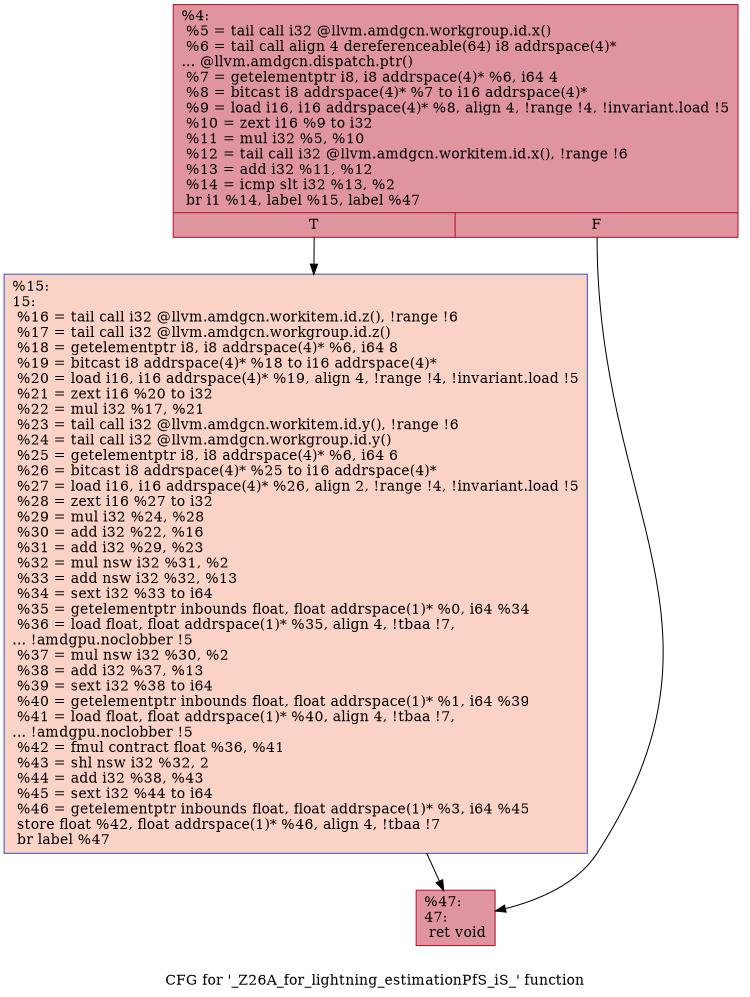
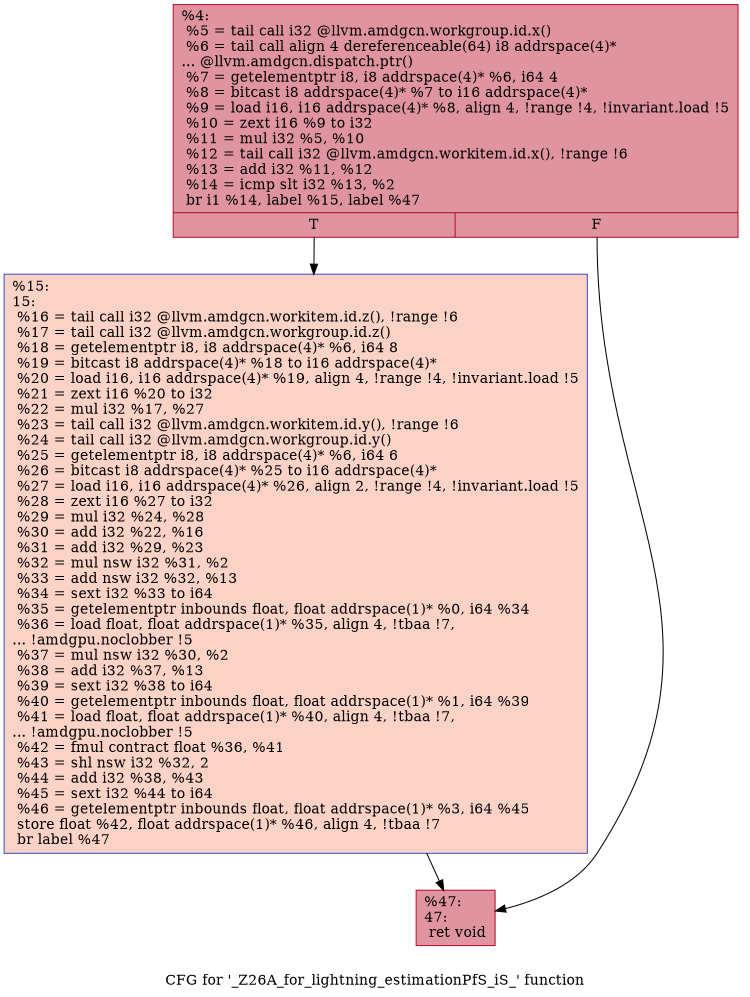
(109, 409) -> (109, 409)
